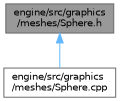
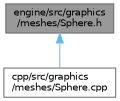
(60, 83) -> (60, 83)
